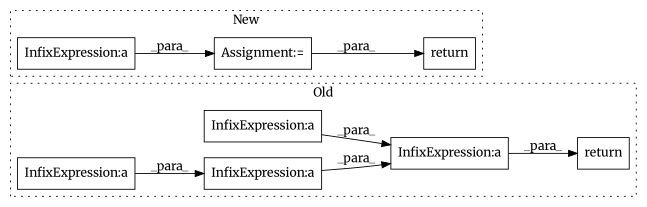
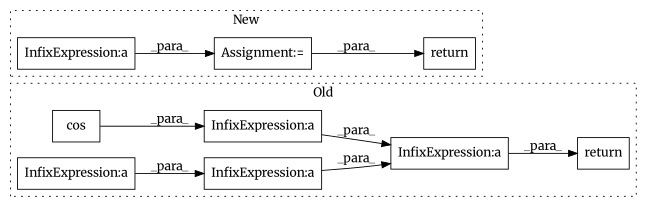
none -> (76, 126)
